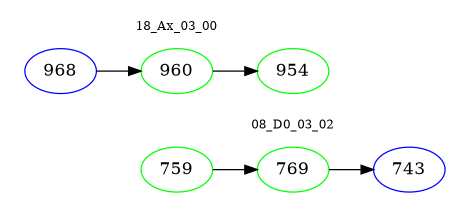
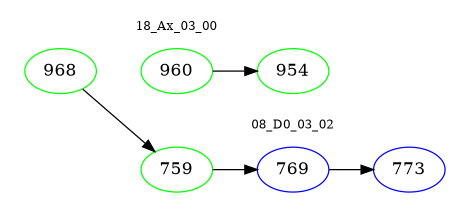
(61, 71) -> (61, 71)
(113, 71) -> (114, 116)
(293, 170) -> (293, 170)
(409, 170) -> (409, 170)
